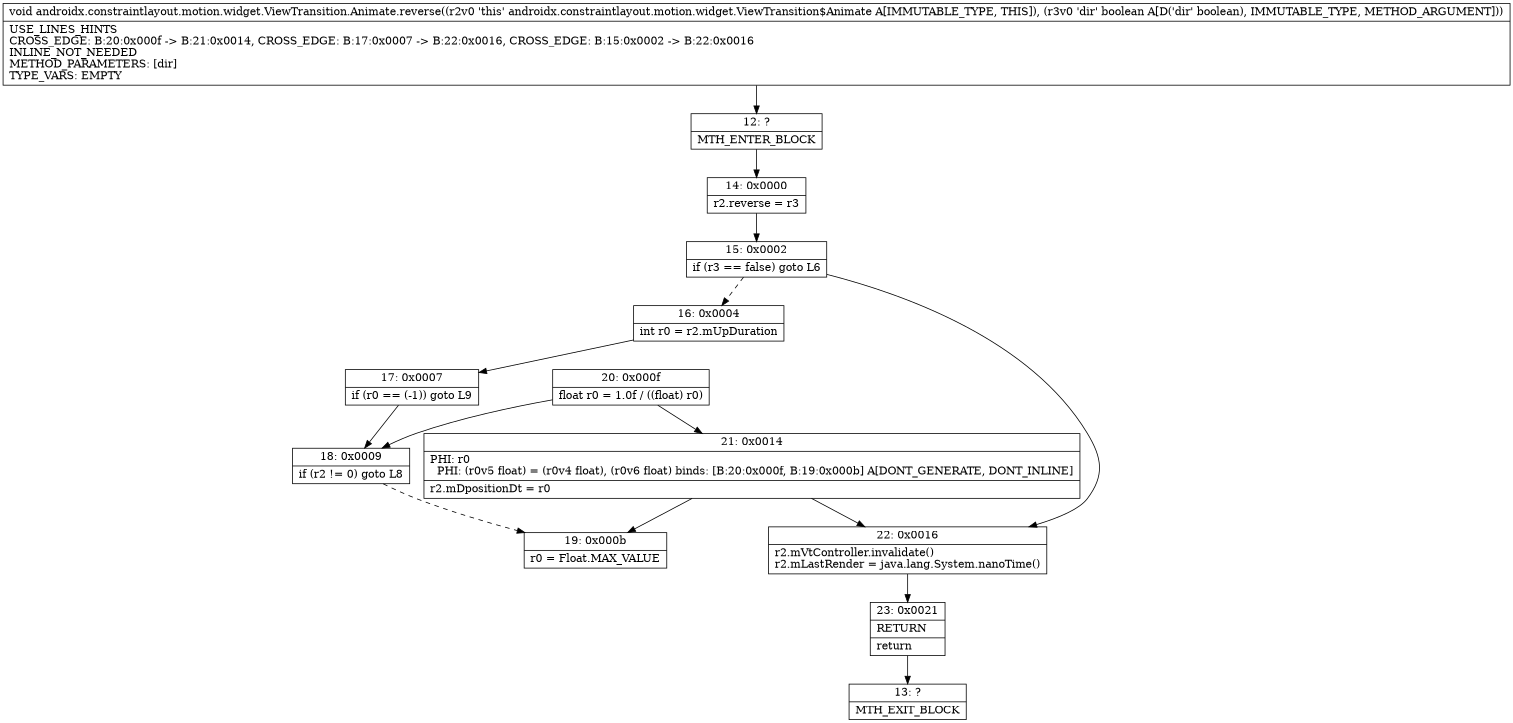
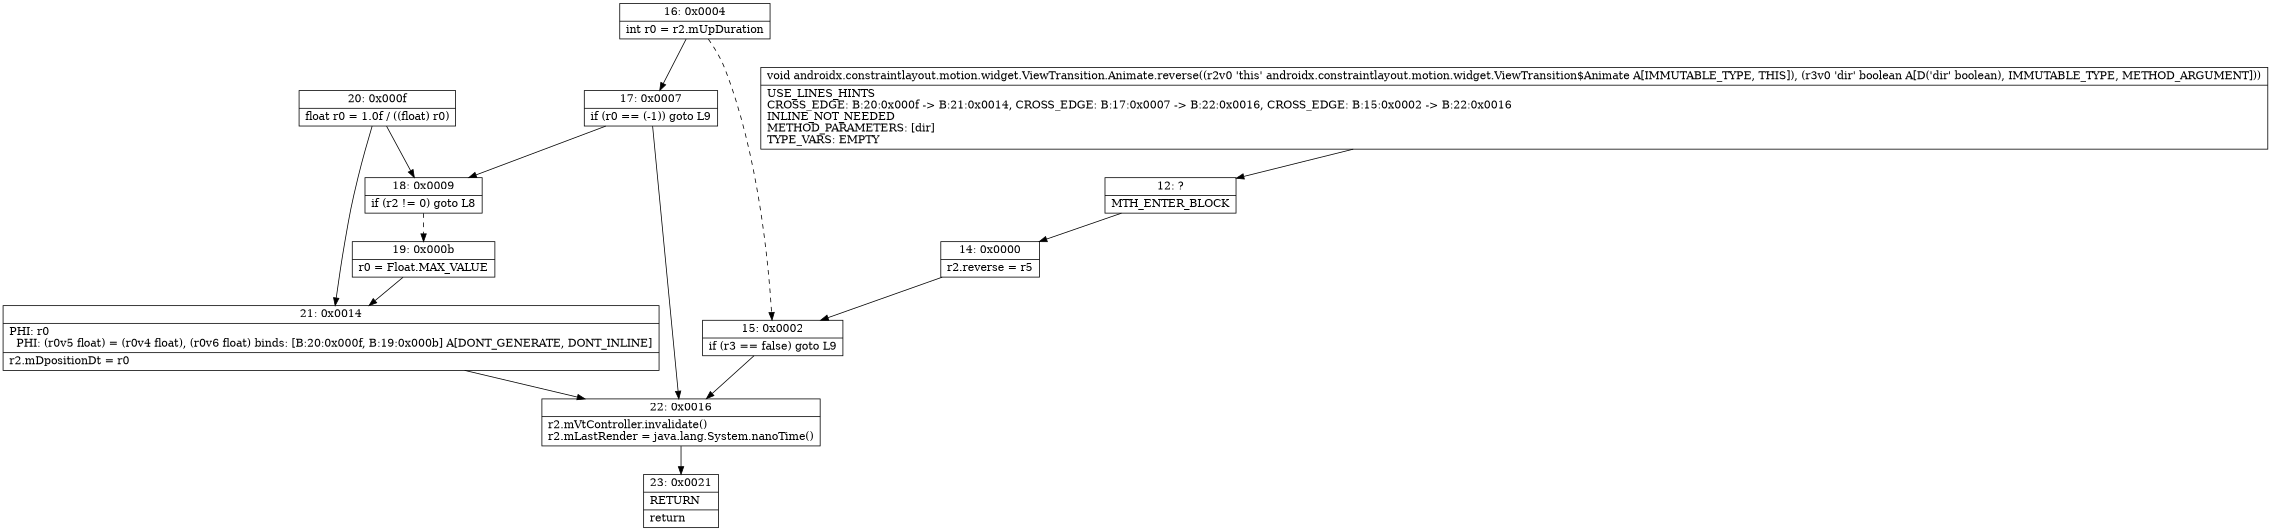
(757, 204) -> (990, 268)
none -> (665, 259)
(757, 268) -> (773, 346)
(735, 288) -> (754, 172)
(663, 514) -> (389, 289)
(908, 702) -> none
